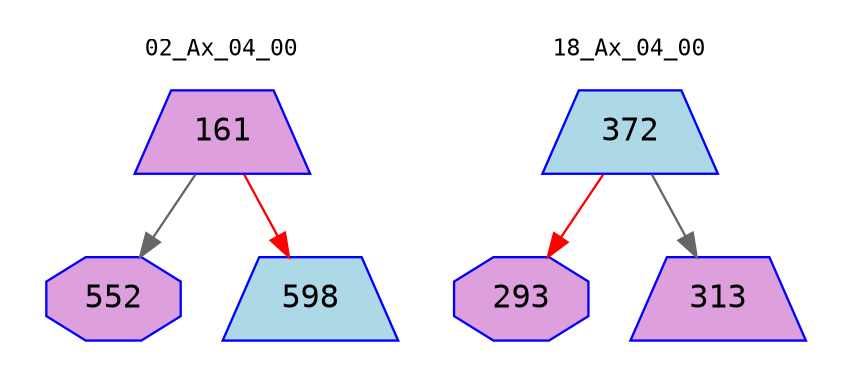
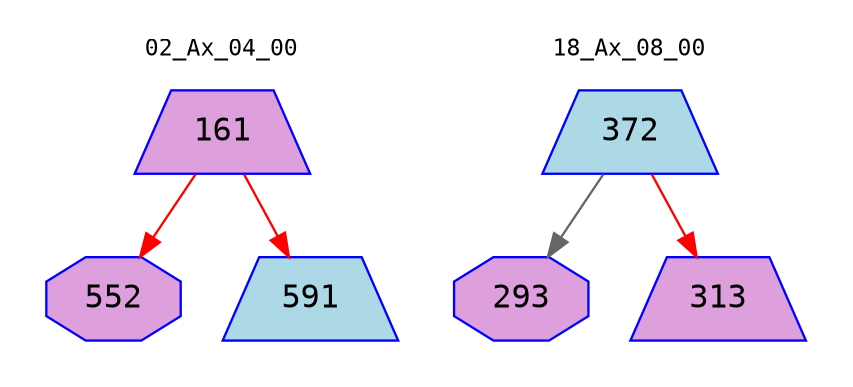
(630, 50) -> (630, 50)
(669, 205) -> (669, 205)
(174, 206) -> (174, 206)
(582, 206) -> (582, 206)
(310, 299) -> (310, 299)
